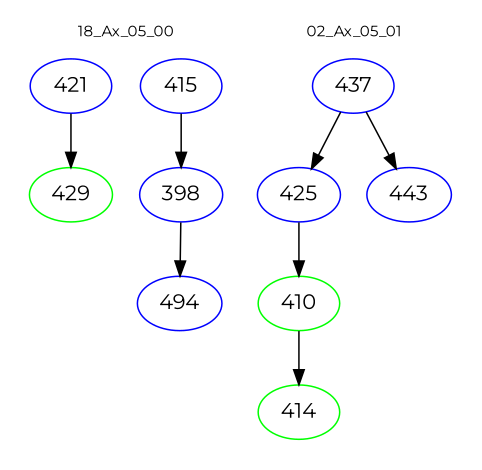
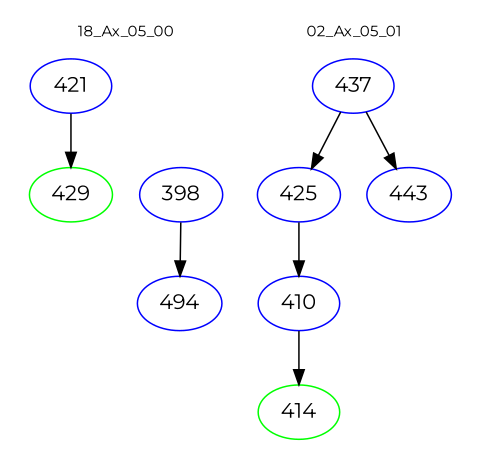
(181, 86) -> none
(299, 303) -> (299, 303)
